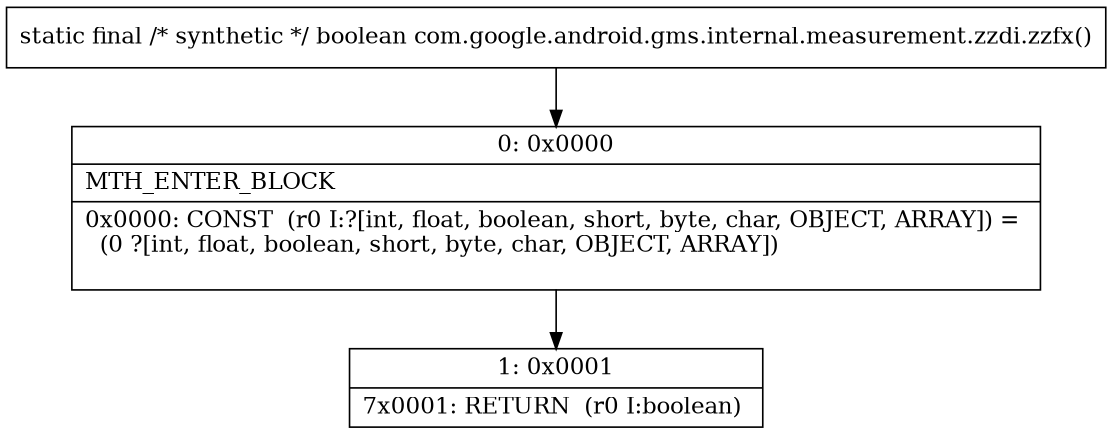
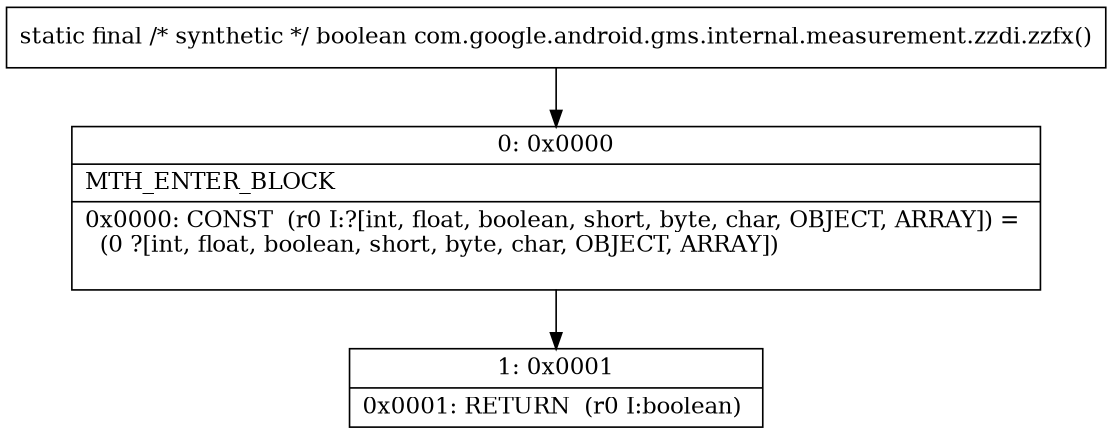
(556, 407) -> (556, 407)
